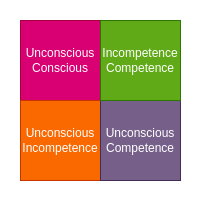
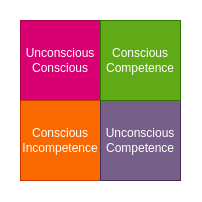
(141, 61) -> (141, 61)
(61, 141) -> (61, 141)
